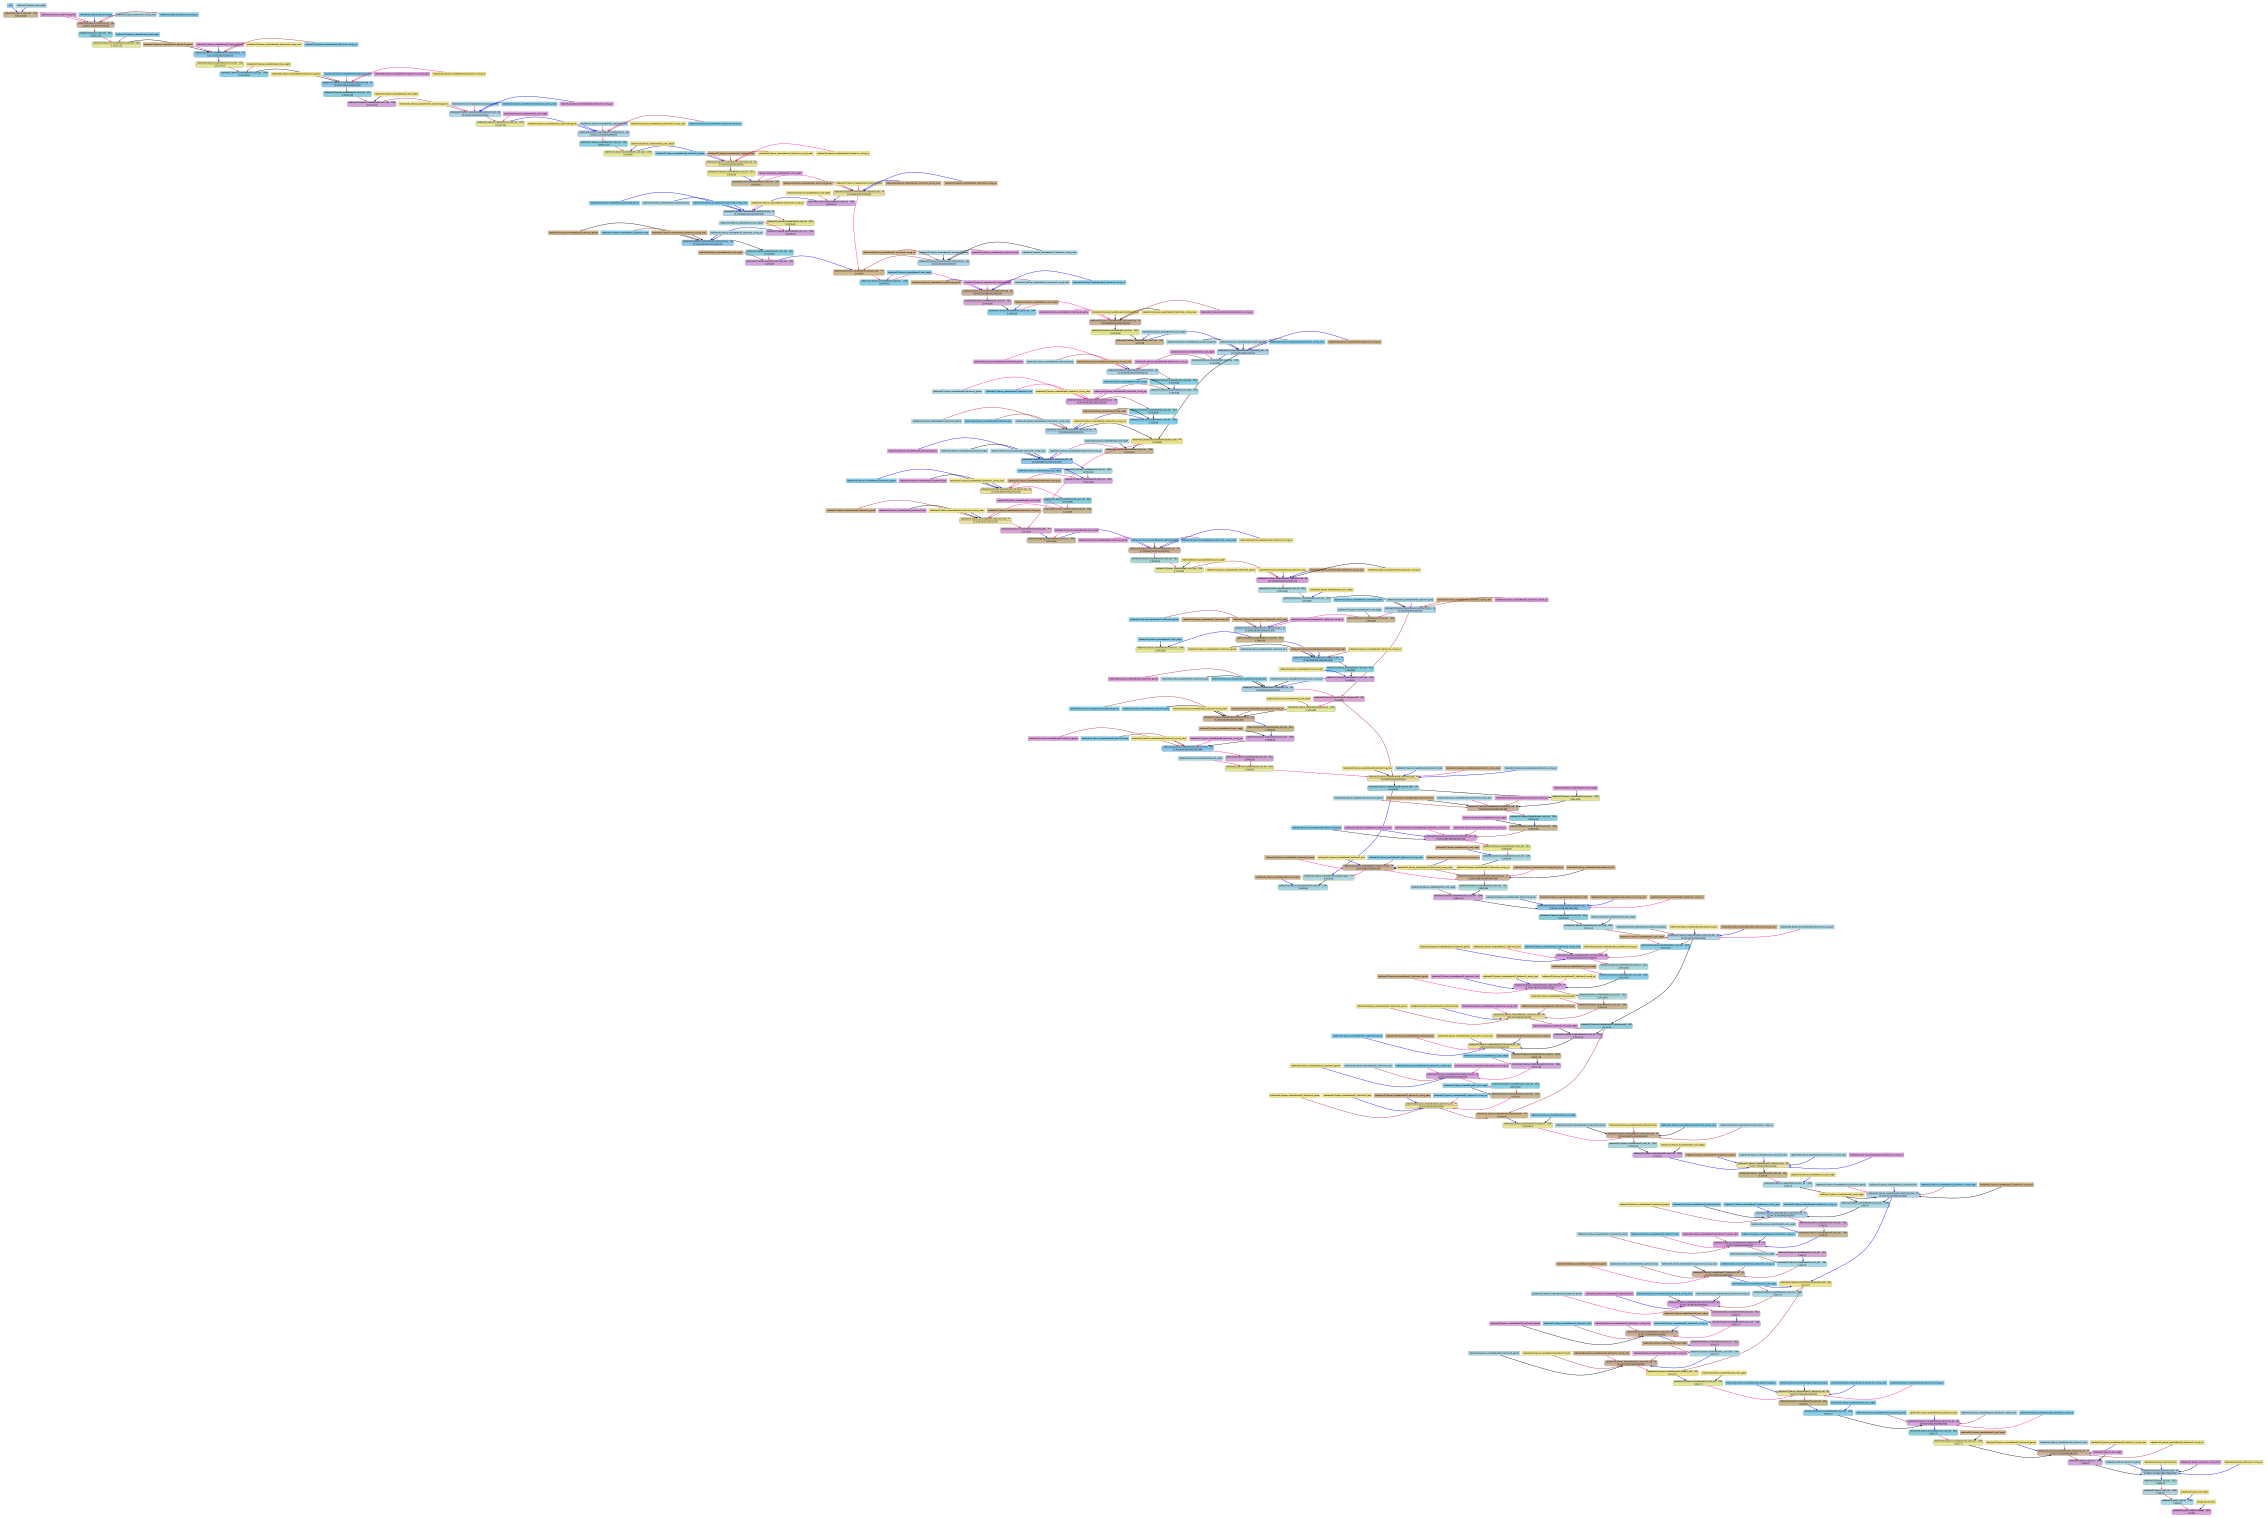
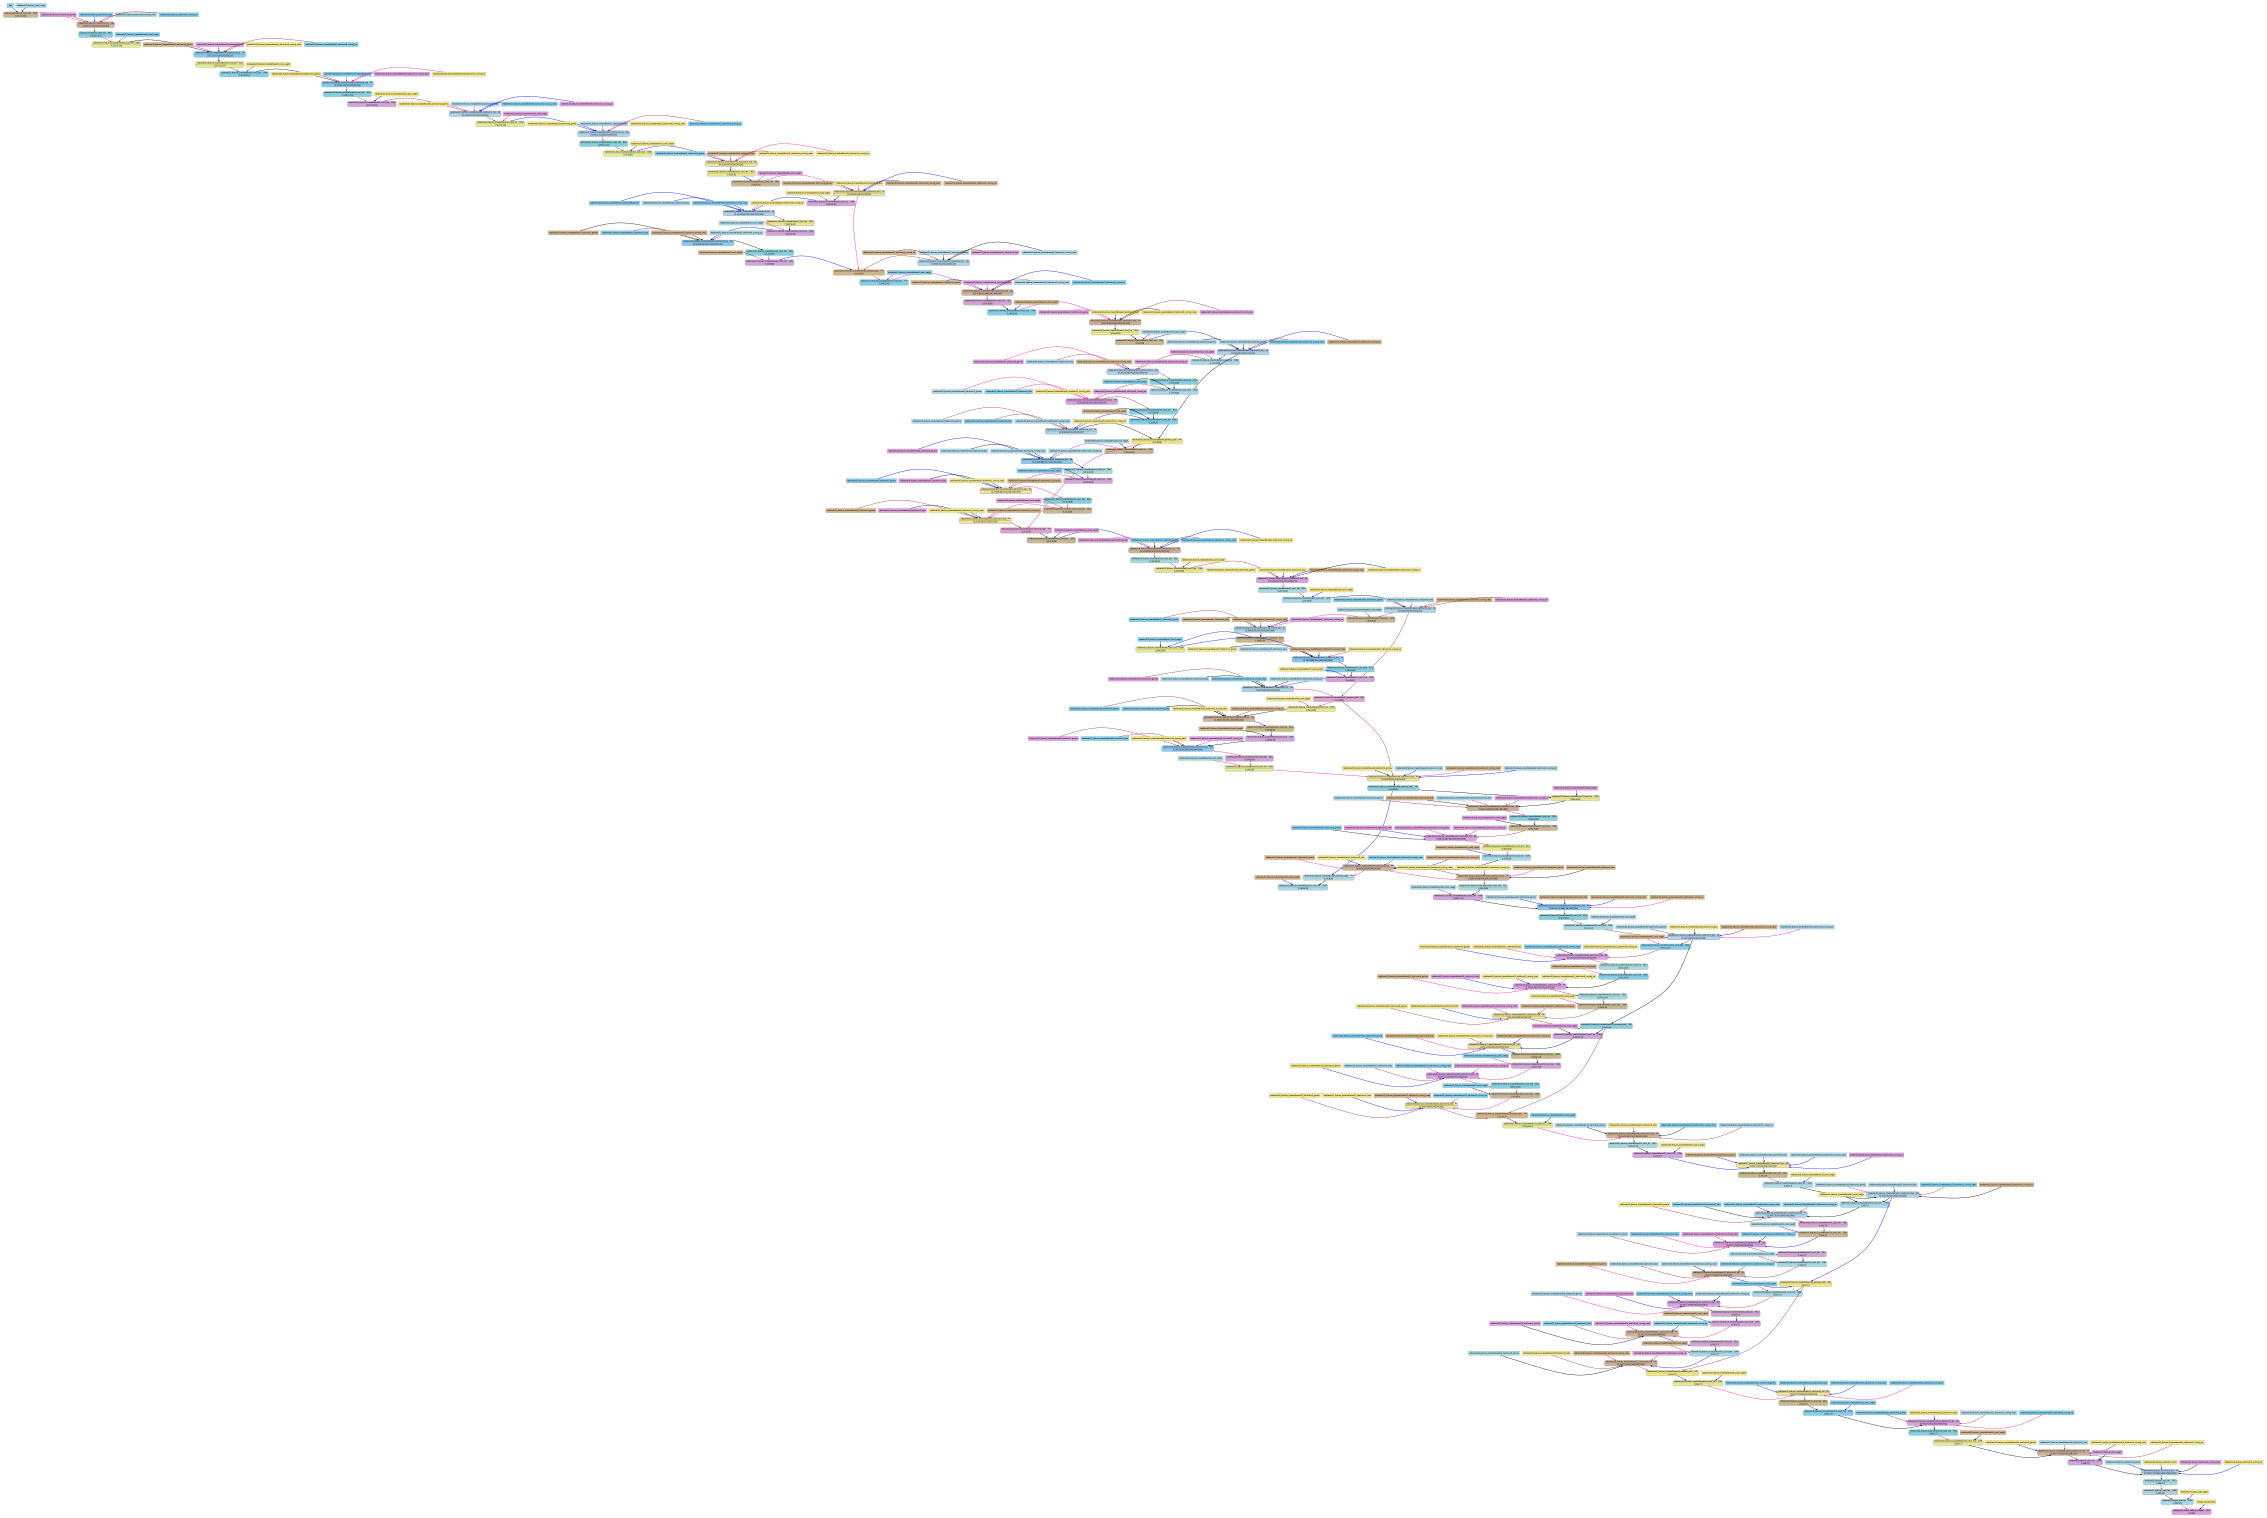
(905, 281) -> (906, 281)
(1058, 535) -> (1058, 535)
(1300, 646) -> (1245, 638)
